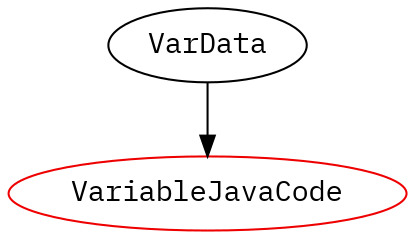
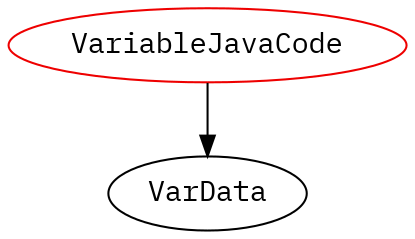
(208, 109) -> (208, 109)
